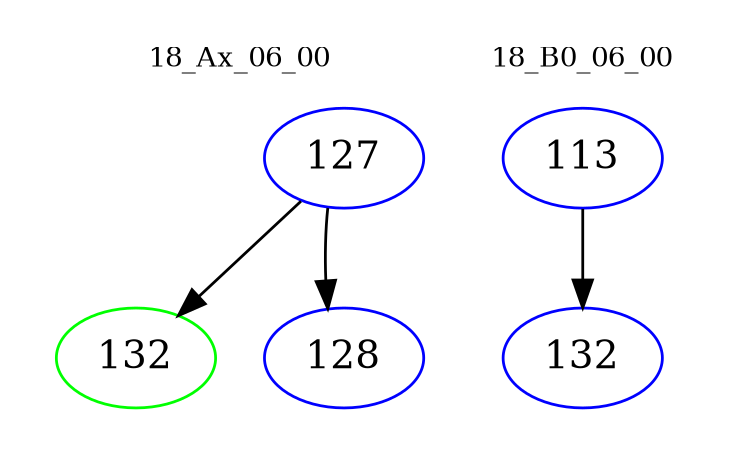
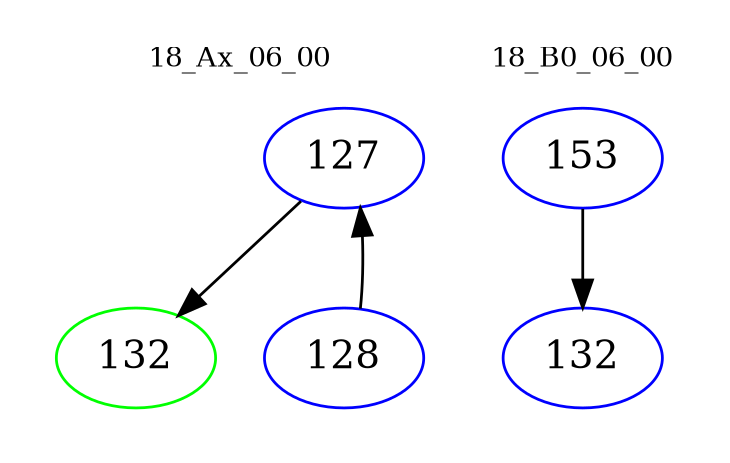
(583, 158) -> (583, 158)
(326, 244) -> (363, 272)
